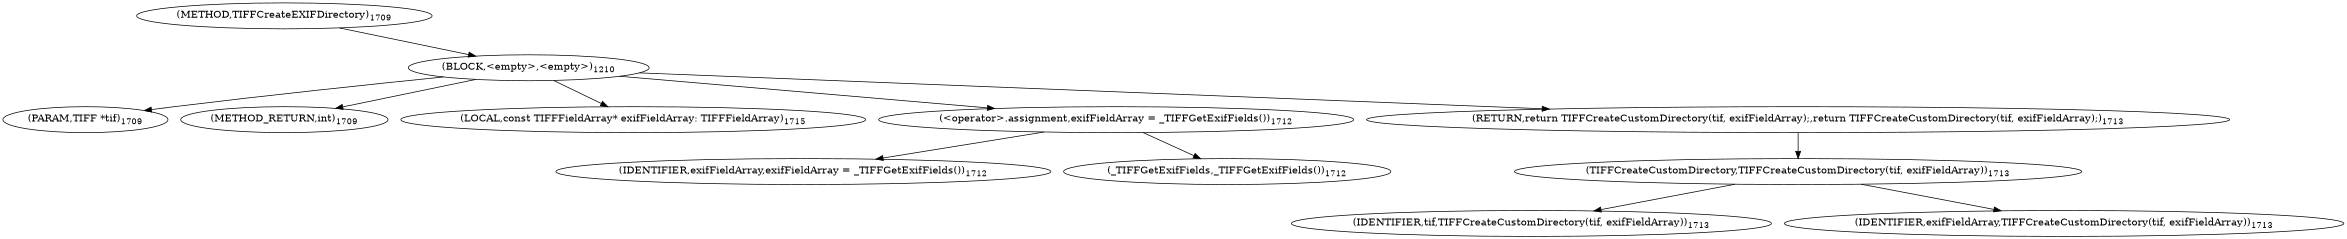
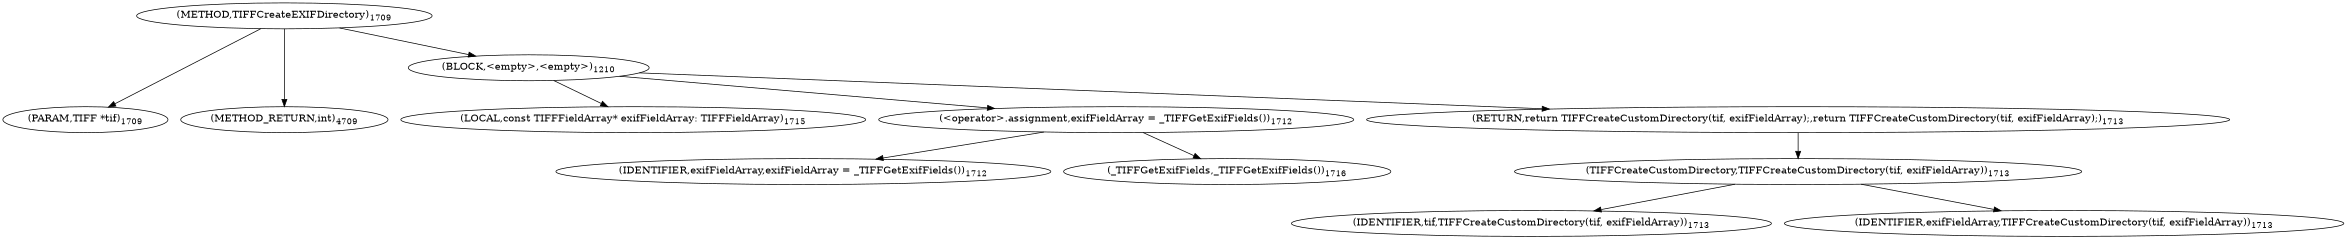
(297, 92) -> (188, 66)
(409, 93) -> (284, 64)
(347, 119) -> (347, 119)
(1336, 170) -> (1336, 170)
